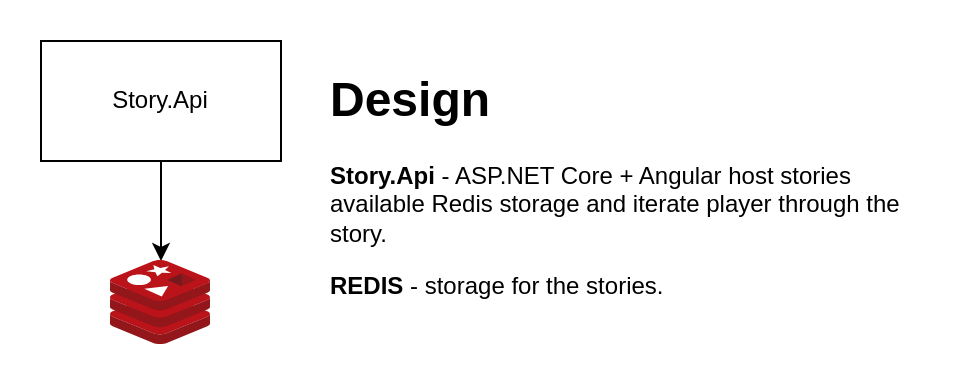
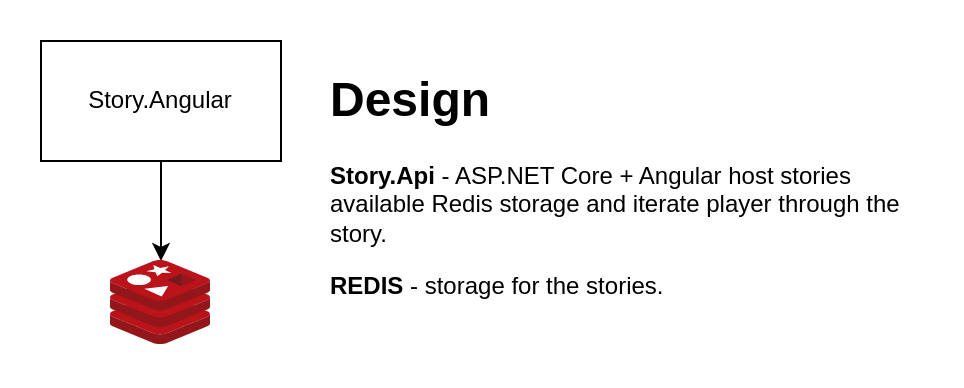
(161, 101) -> (161, 101)
